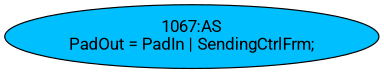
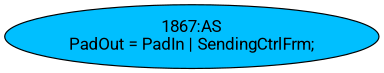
(192, 37) -> (192, 37)
